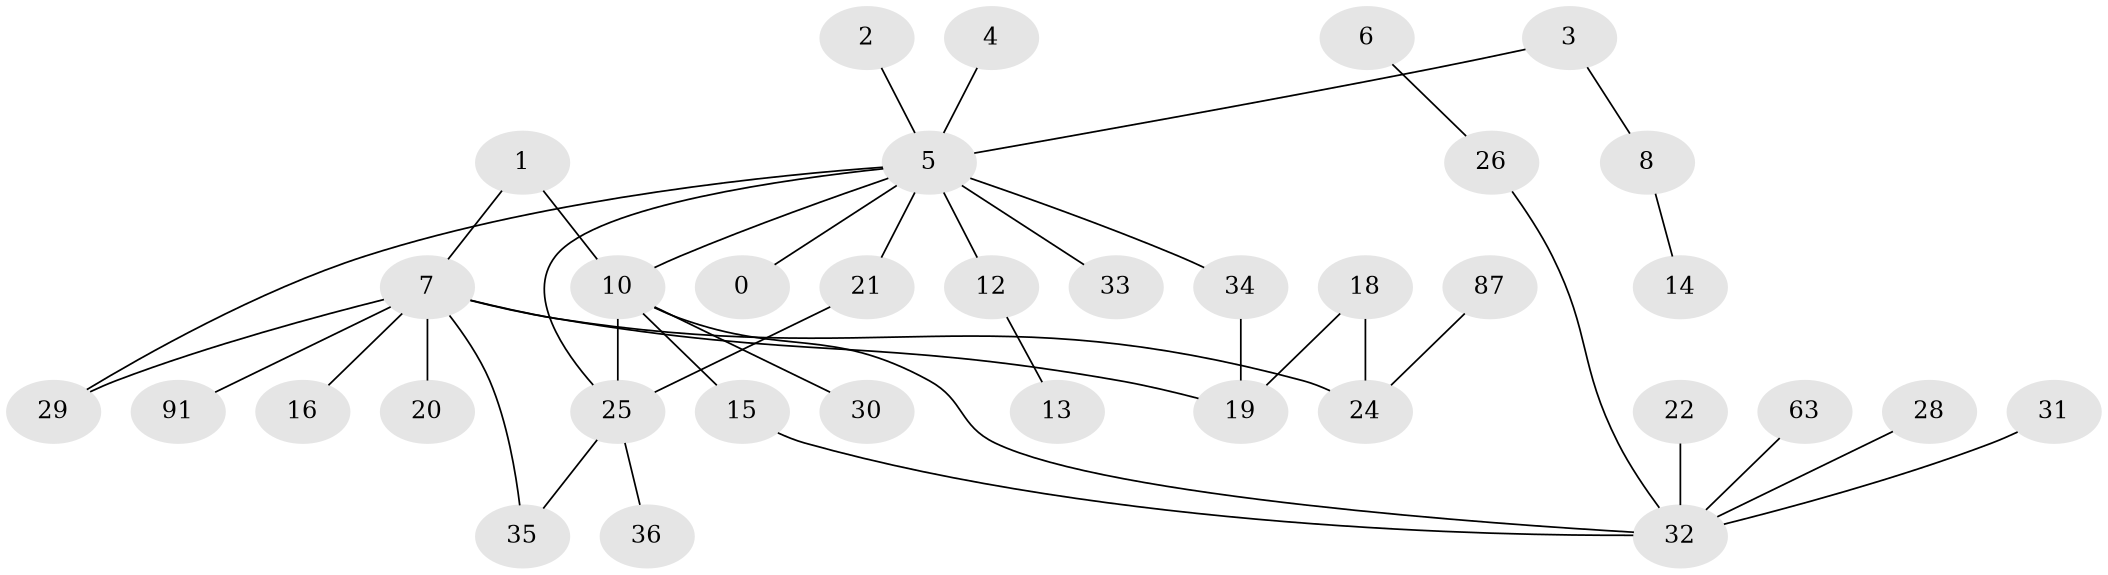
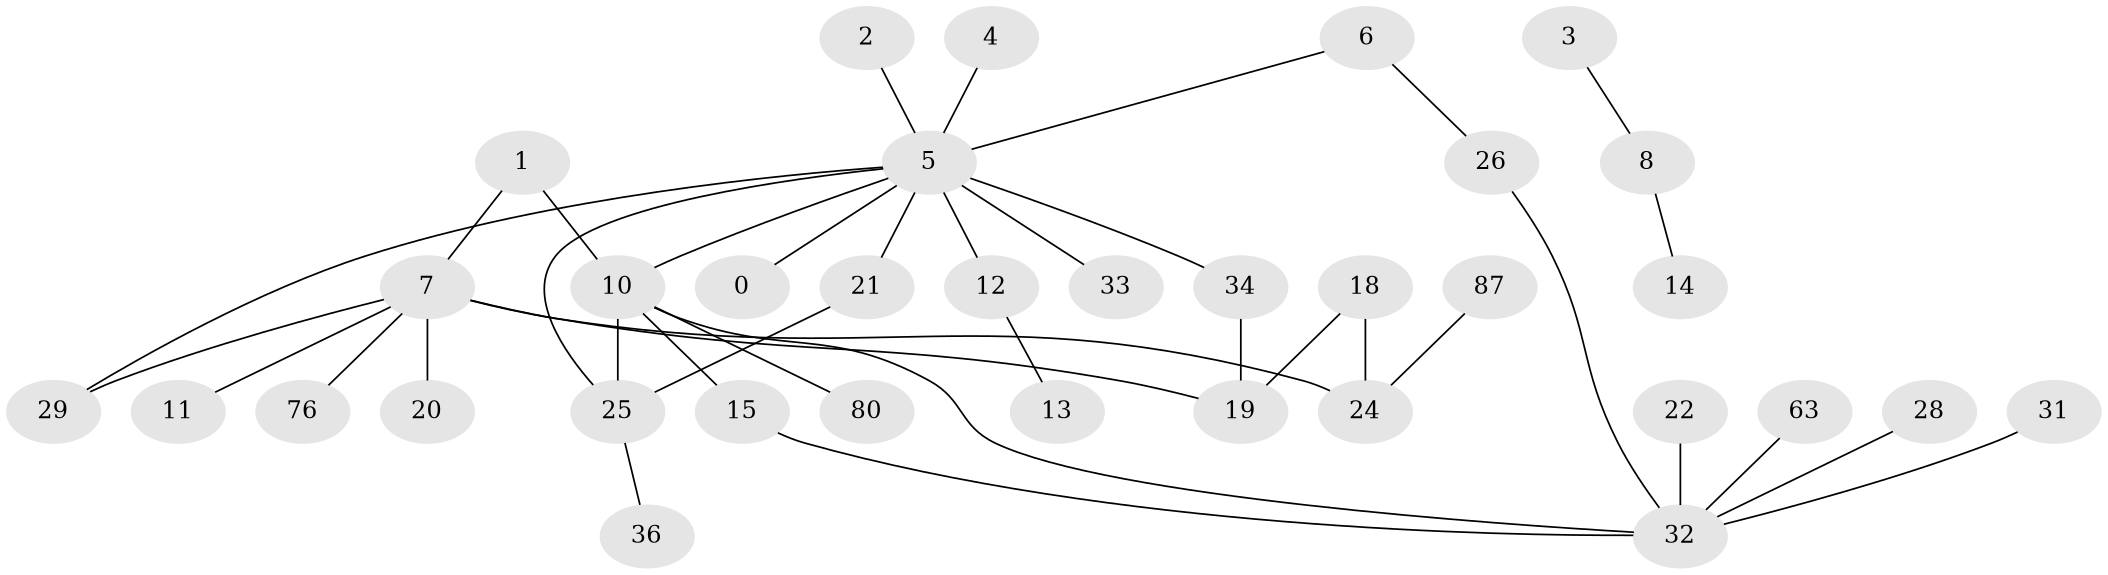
(1250, 103) -> (1148, 100)
(178, 412) -> (178, 412)
(303, 412) -> (303, 412)
(867, 412) -> (867, 412)
(523, 536) -> none
